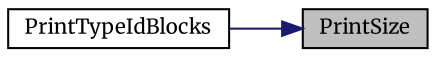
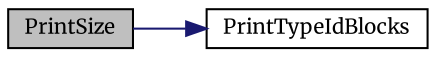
(256, 29) -> (160, 29)
